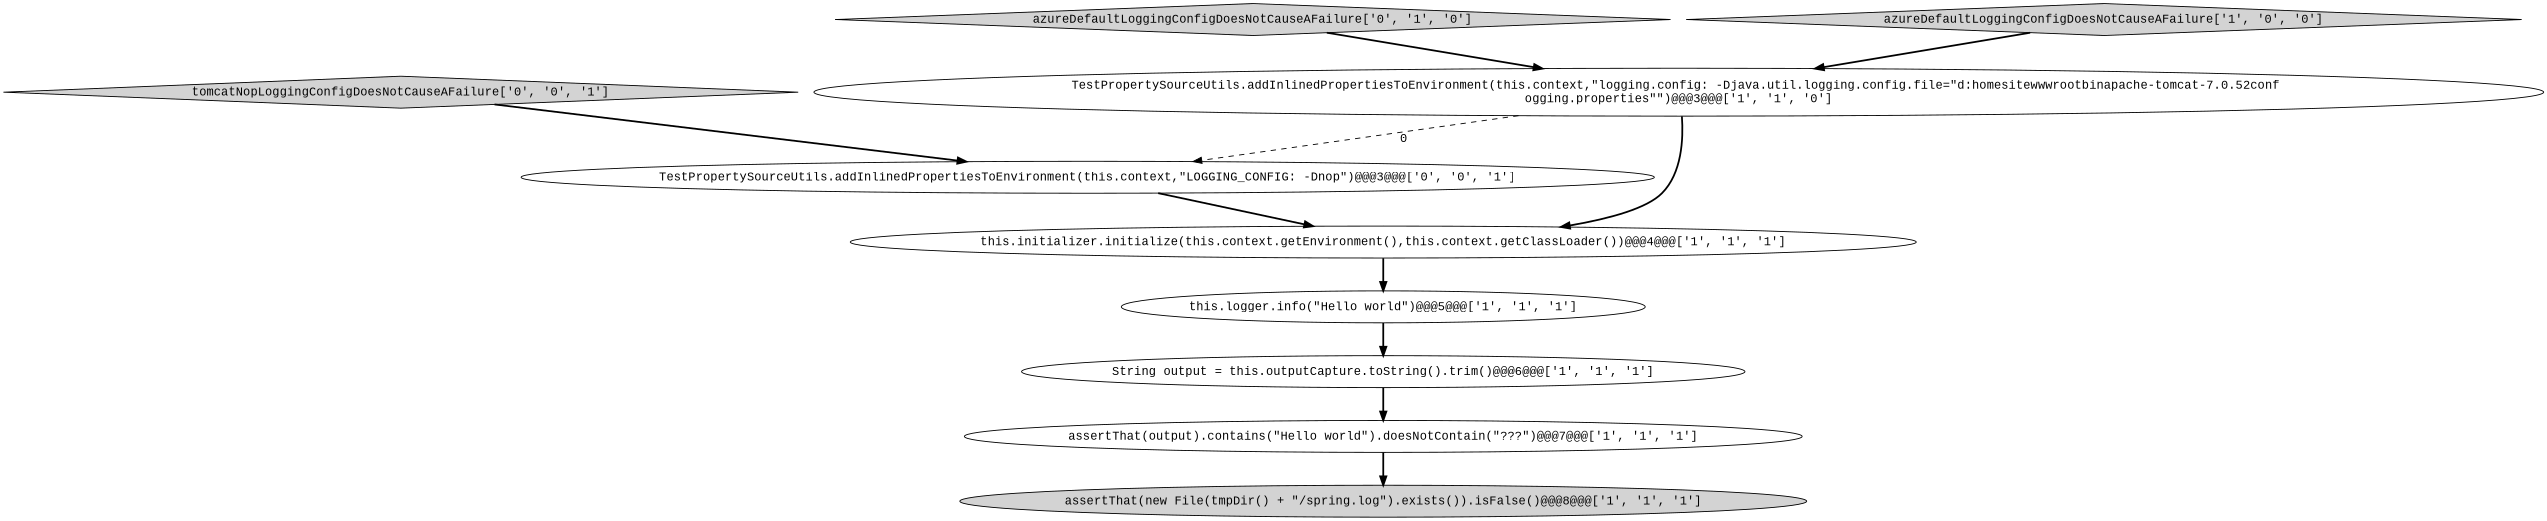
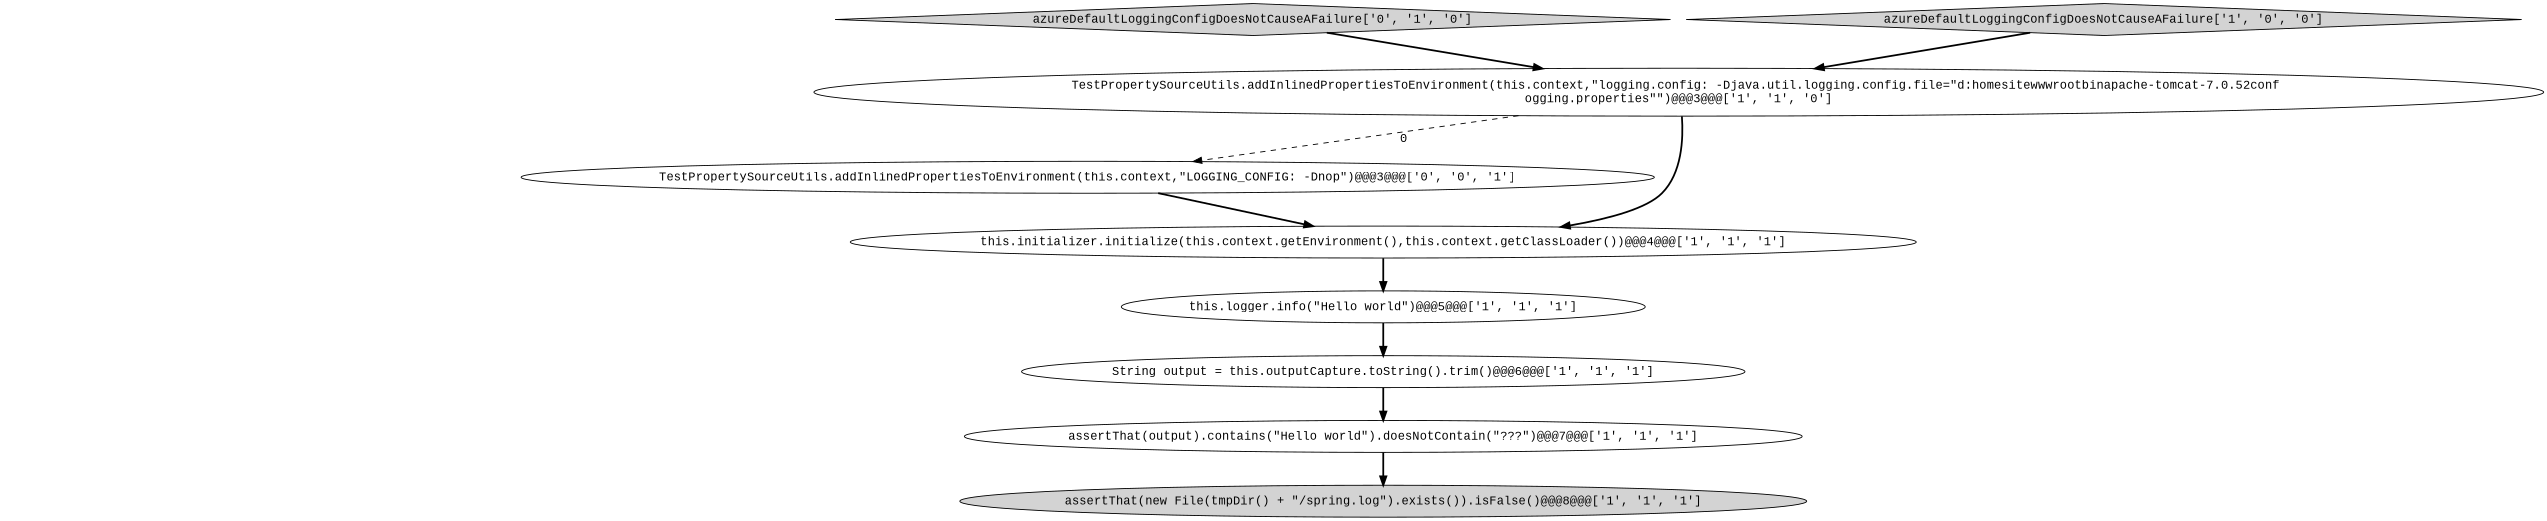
(401, 92) -> none
